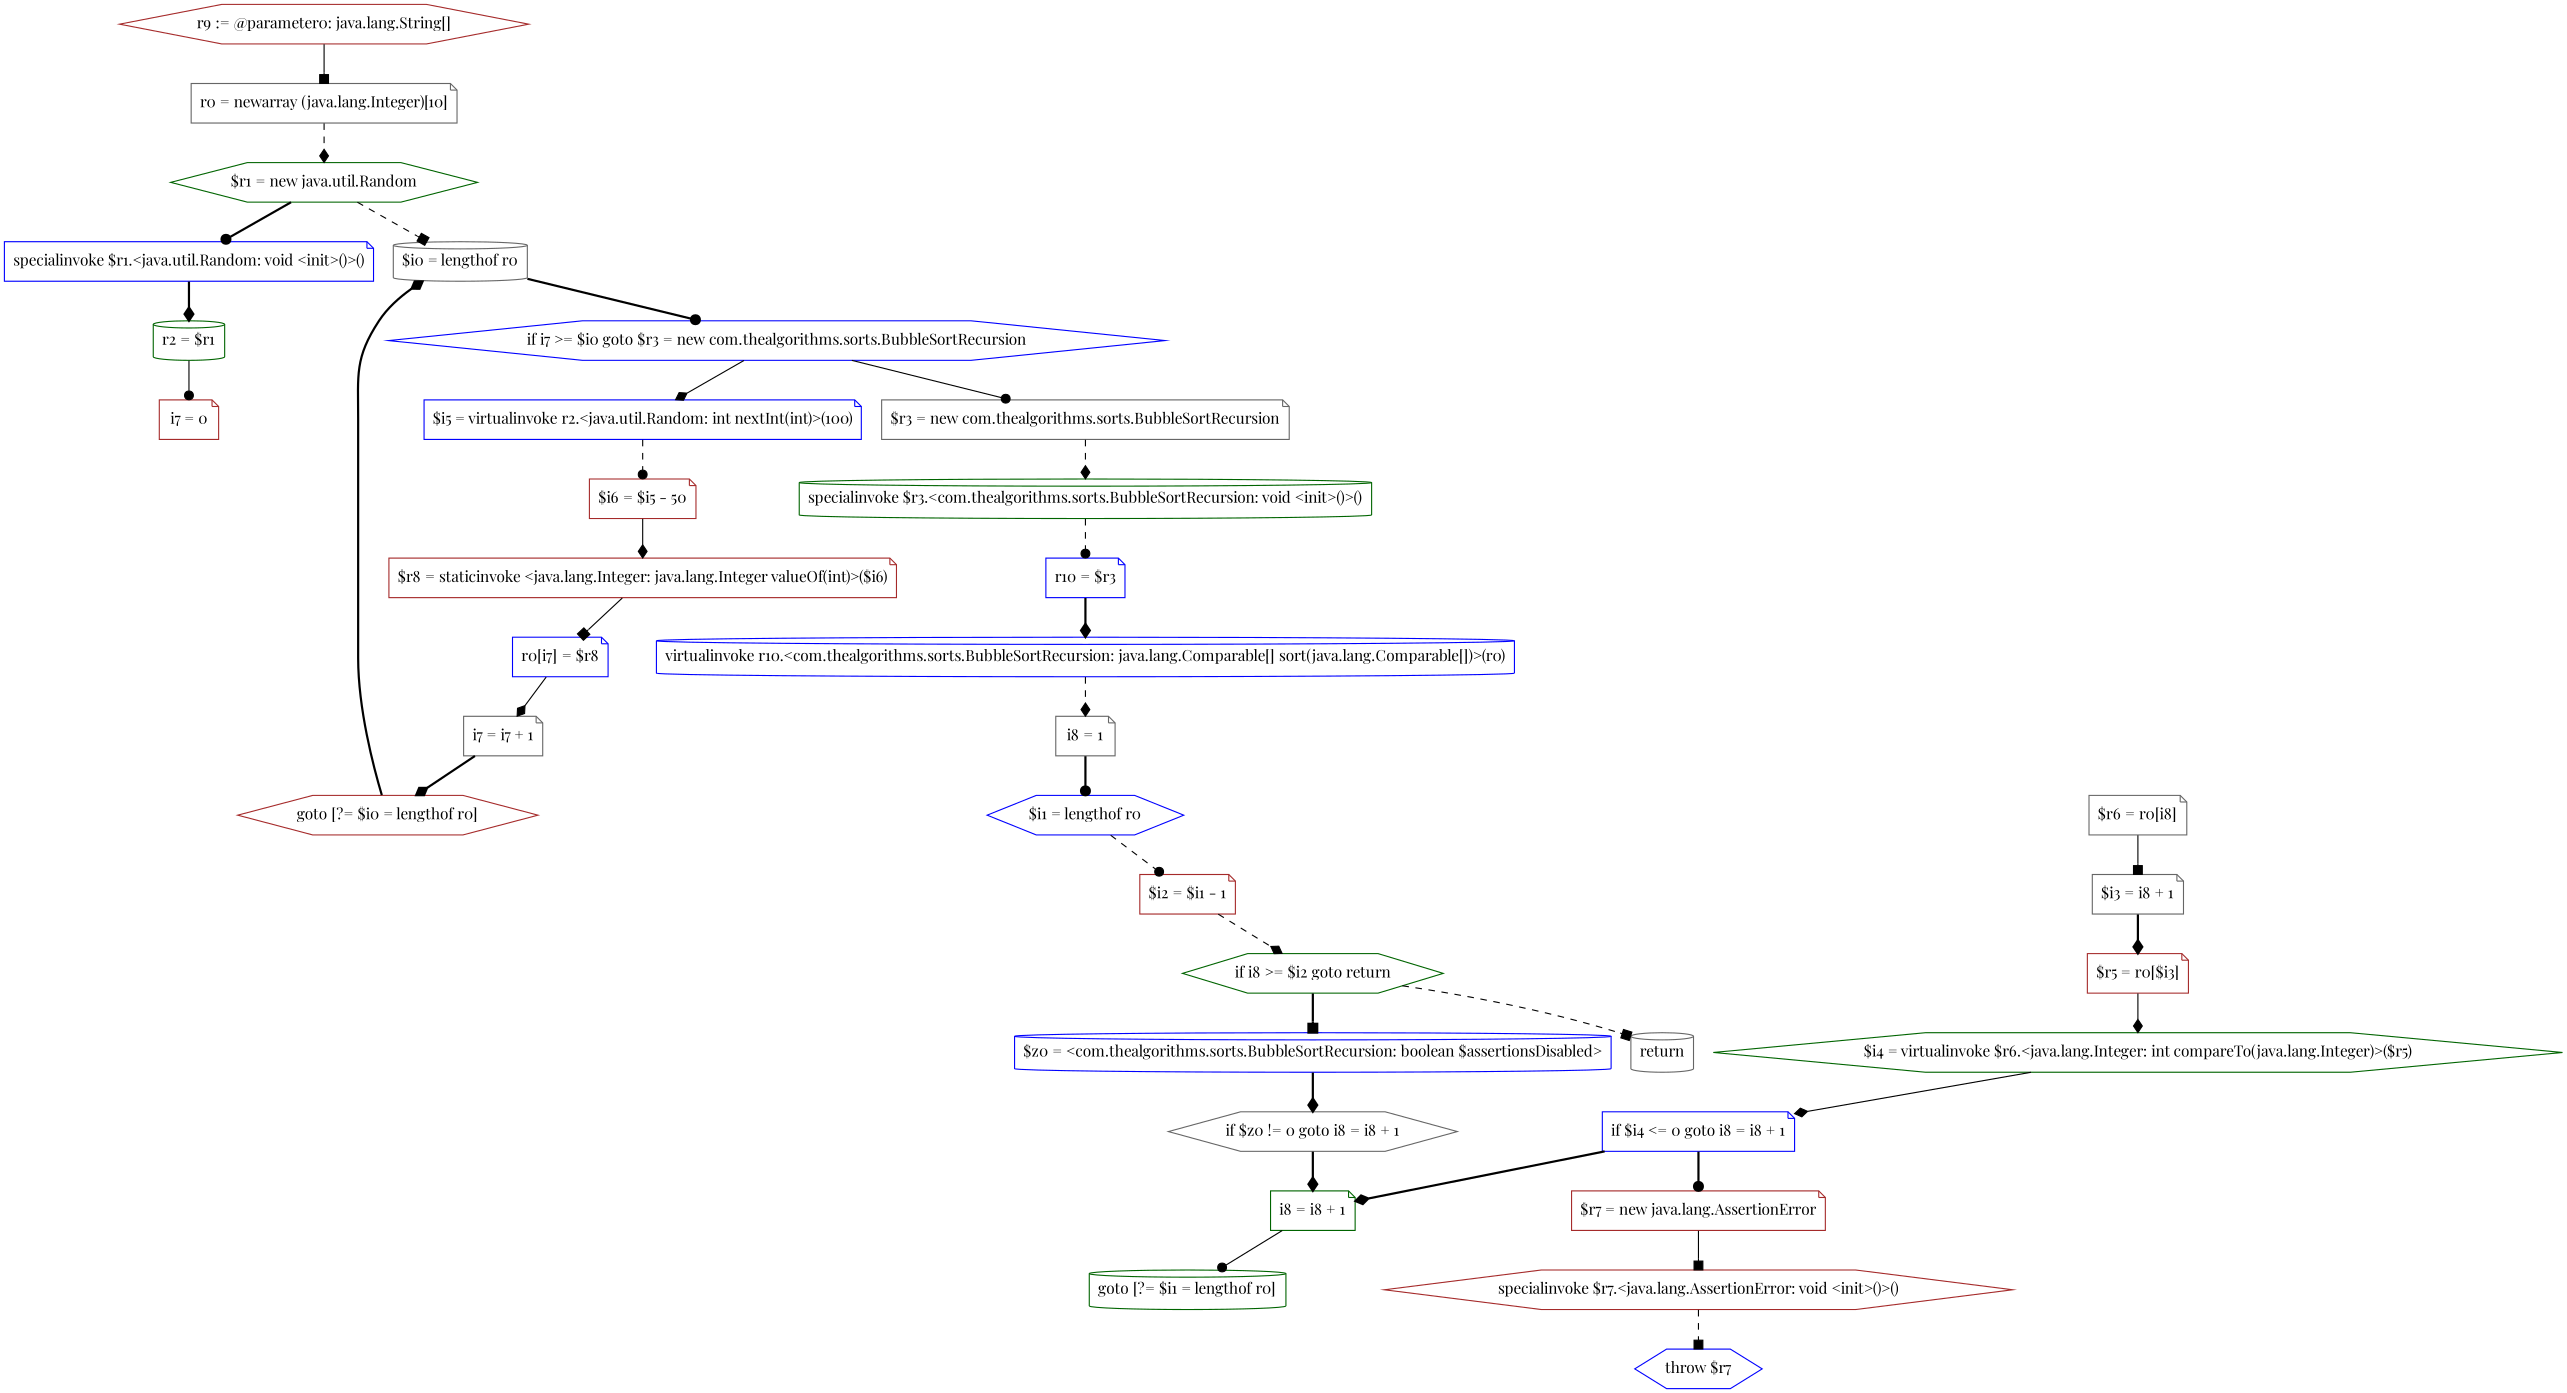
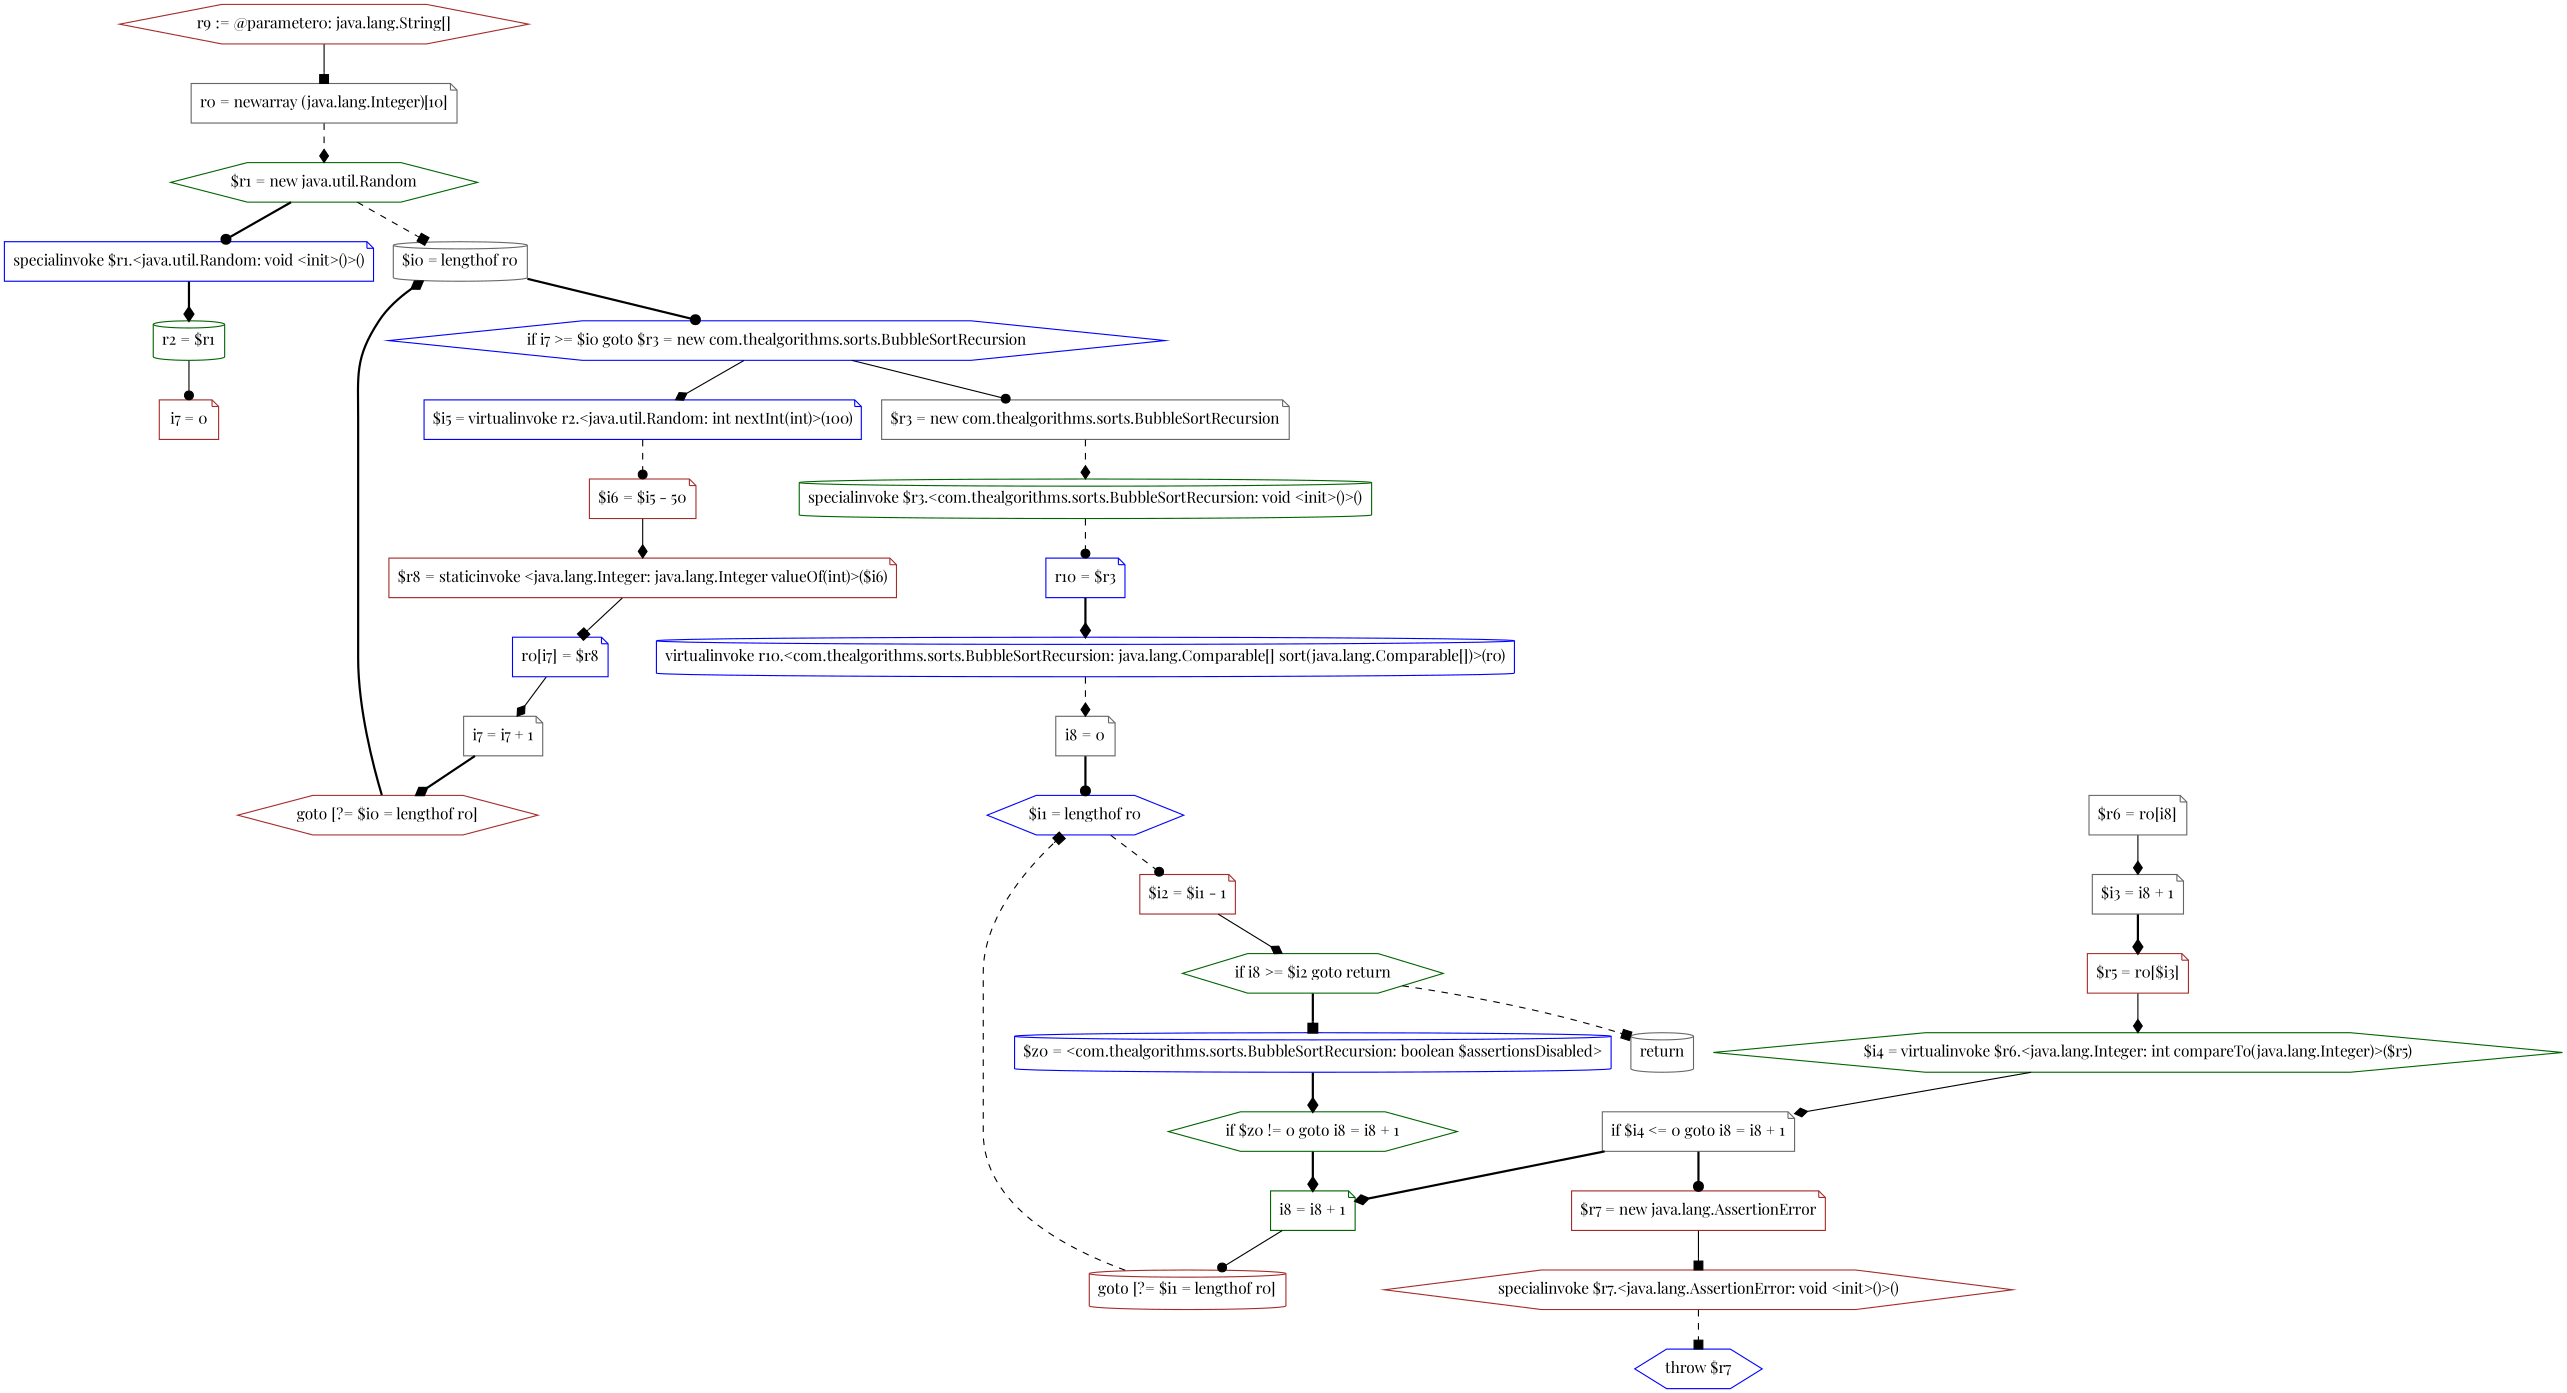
(1085, 736) -> (1085, 736)
(2138, 849) -> (2138, 849)
(1244, 930) -> (1244, 930)
none -> (983, 1082)
(1313, 1132) -> (1313, 1132)
(1698, 1132) -> (1698, 1132)
(1188, 1290) -> (1188, 1290)
